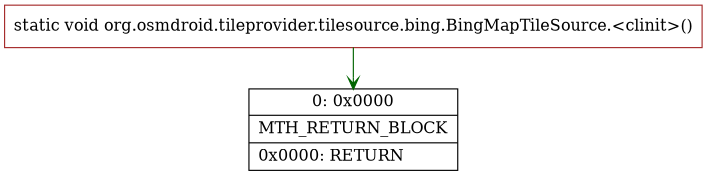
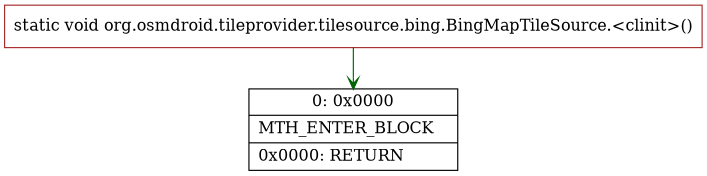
(353, 128) -> (346, 128)
